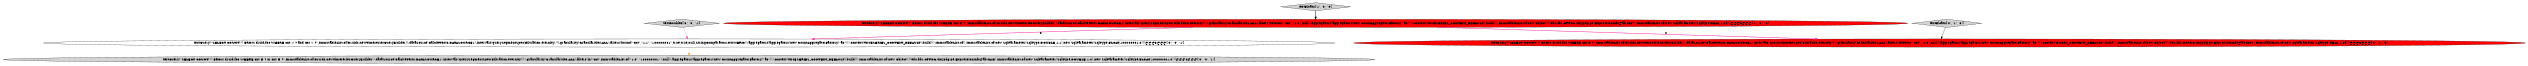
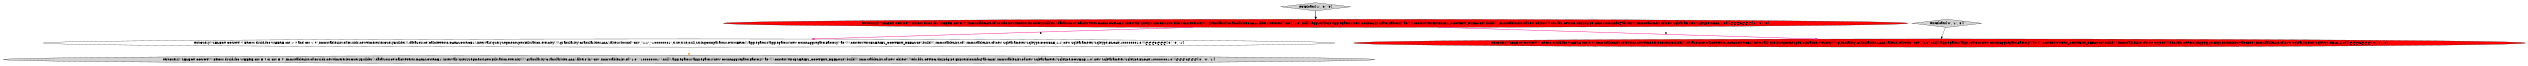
(682, 23) -> none
